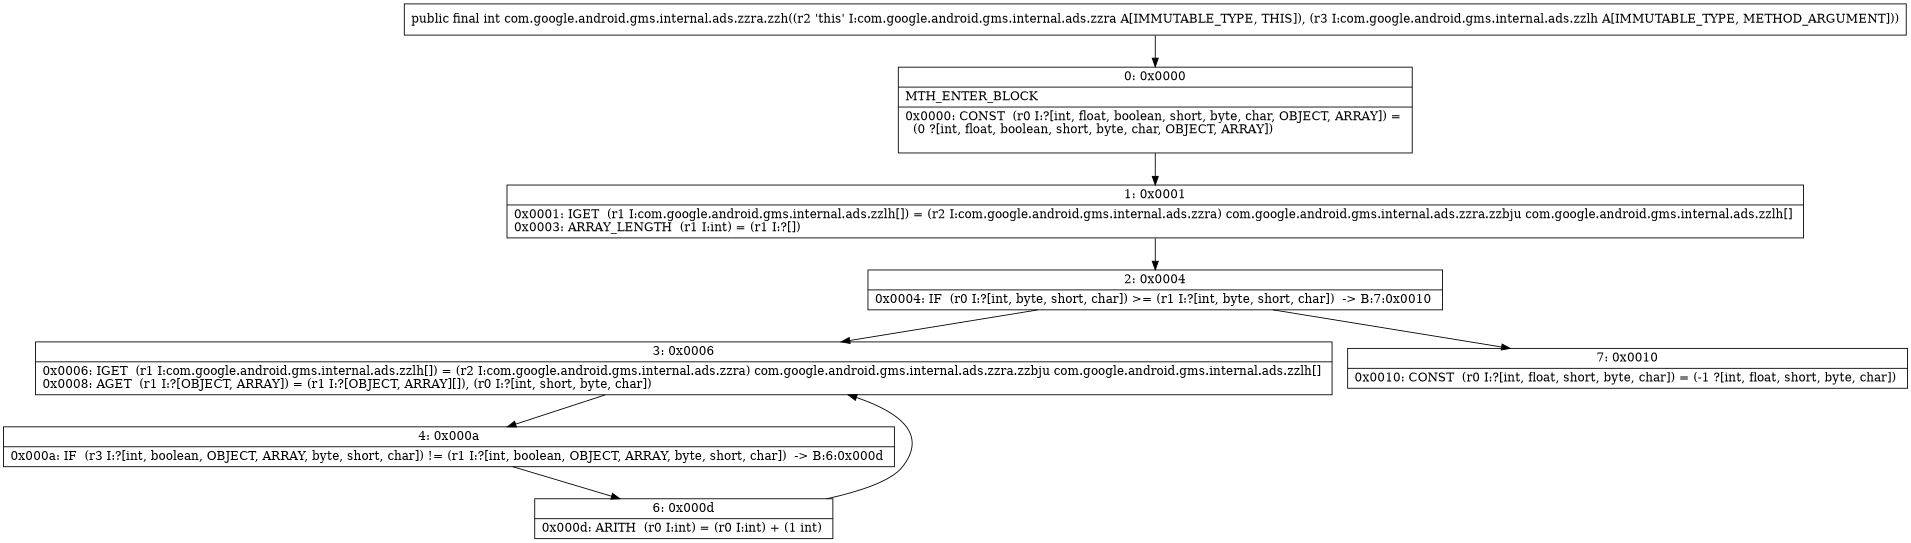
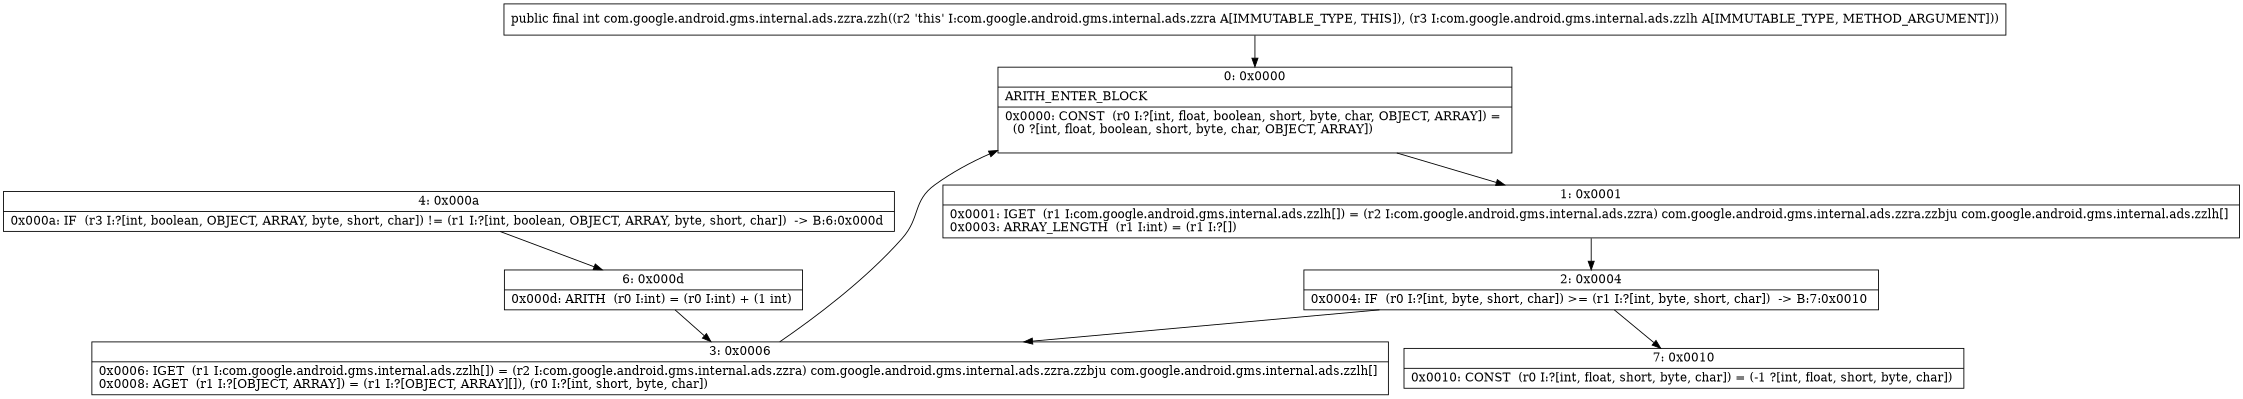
(972, 97) -> (1076, 97)
(561, 409) -> (891, 251)
